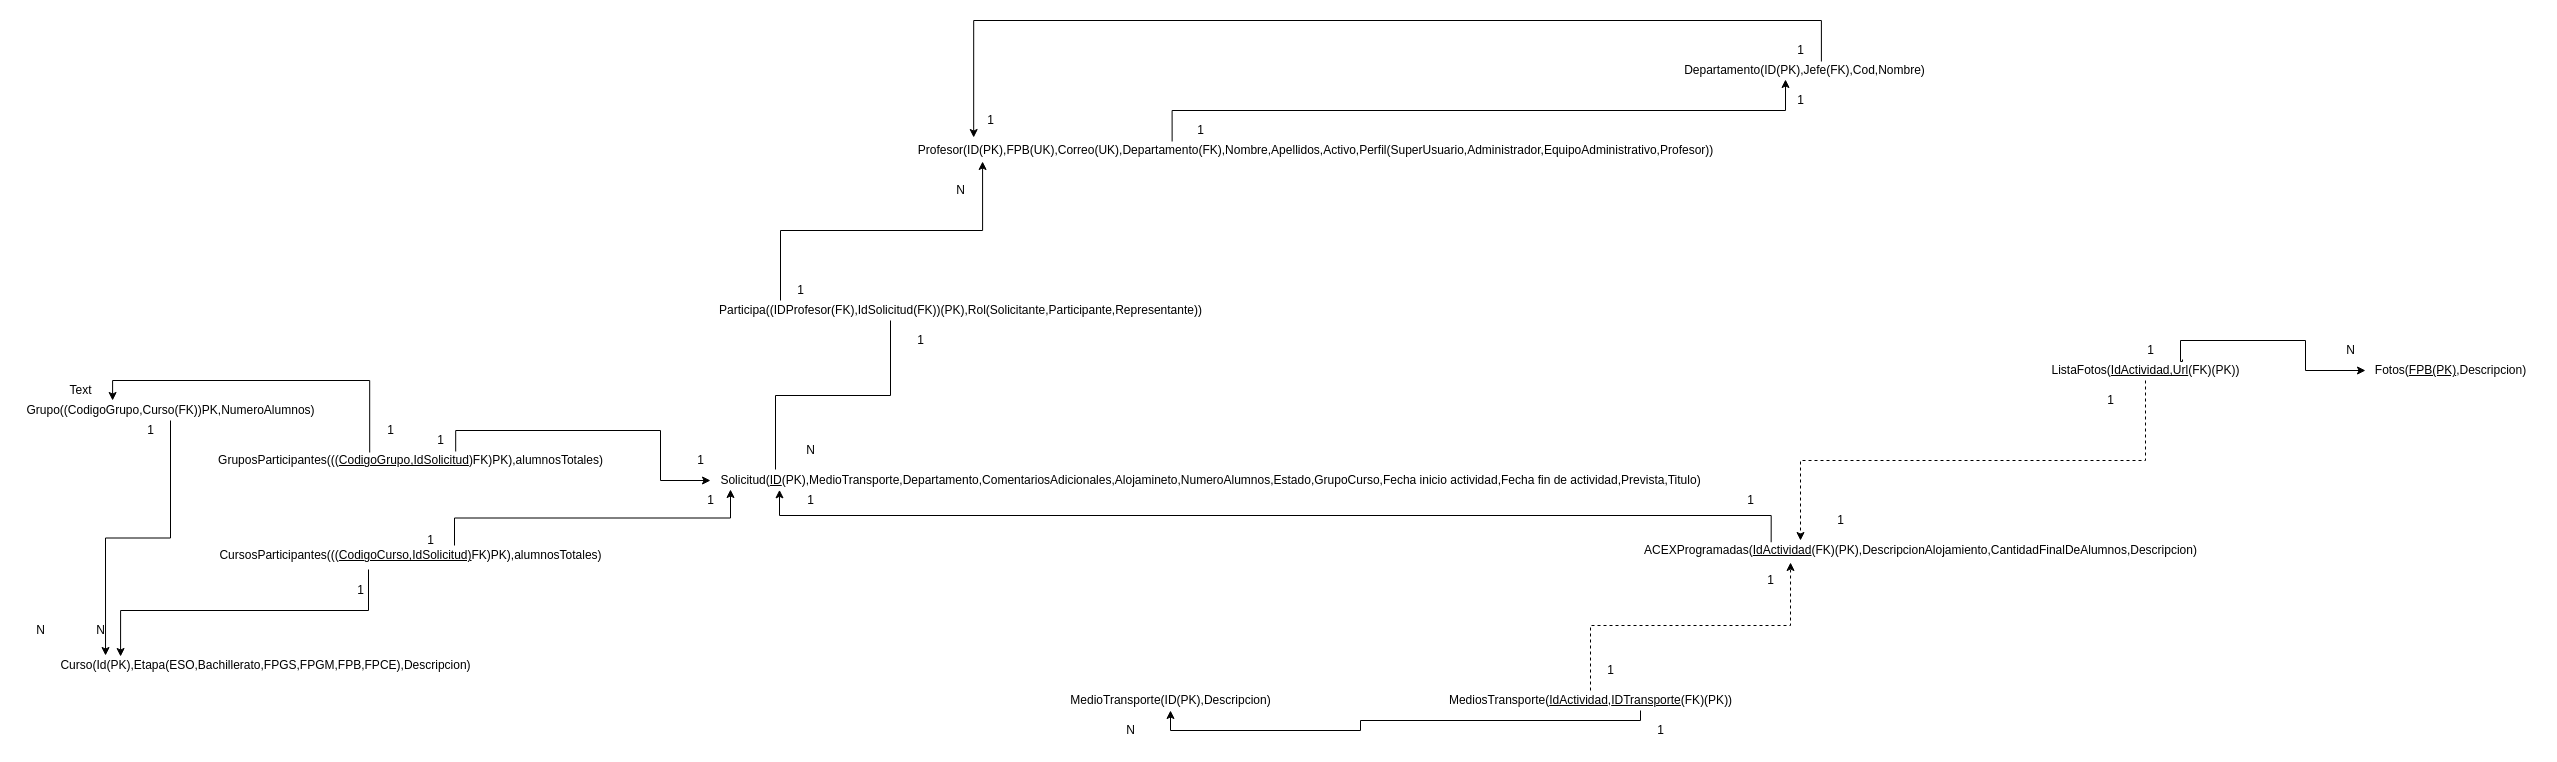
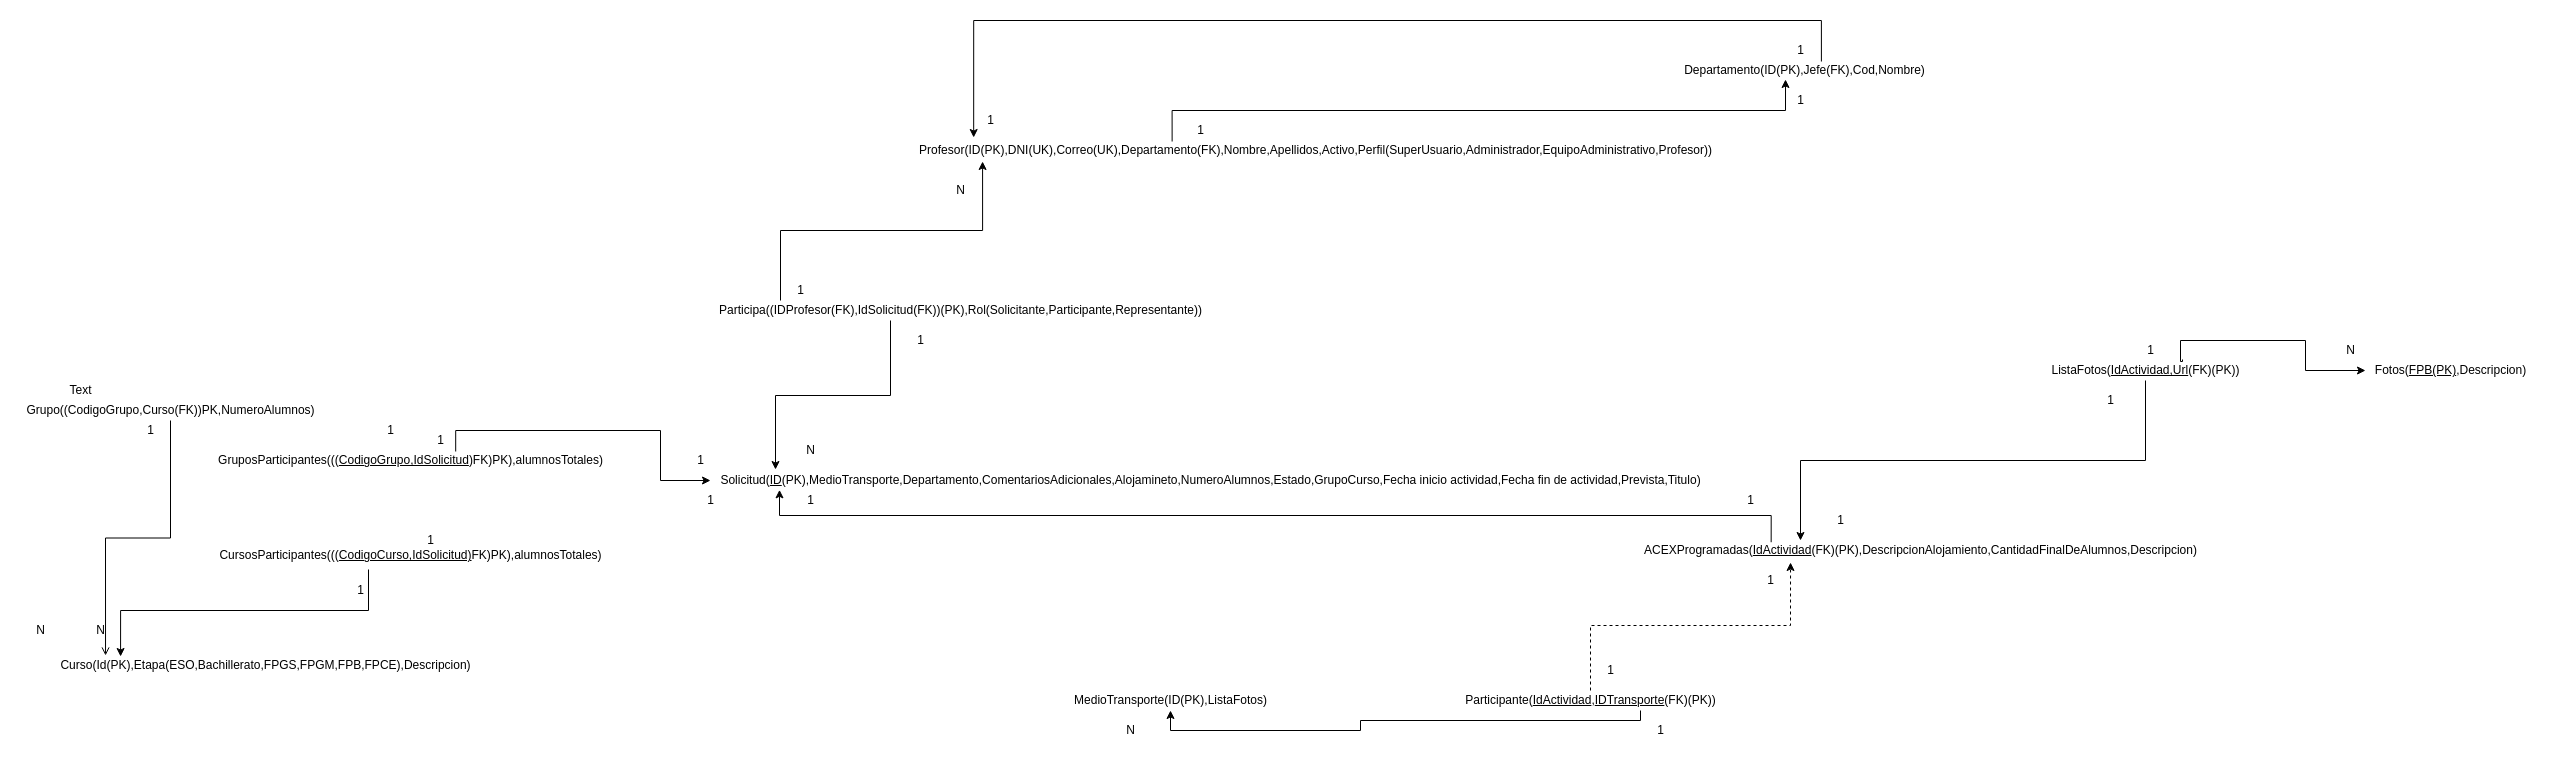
(1316, 151) -> (1316, 151)
(271, 381) -> none
(1977, 461) -> (1977, 461)
(776, 464) -> (776, 461)
(590, 518) -> none
(106, 647) -> (106, 648)
(1171, 701) -> (1171, 701)
(1591, 701) -> (1591, 701)
